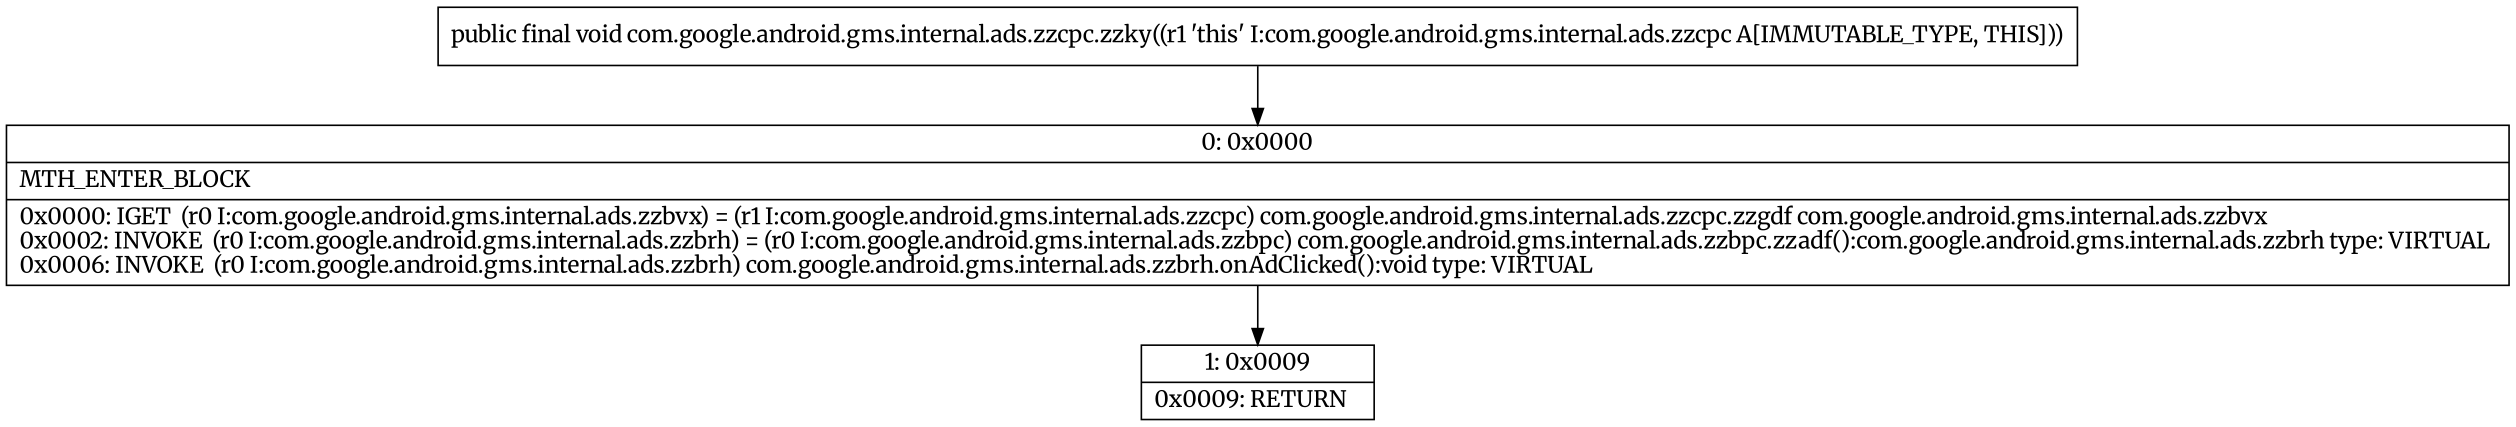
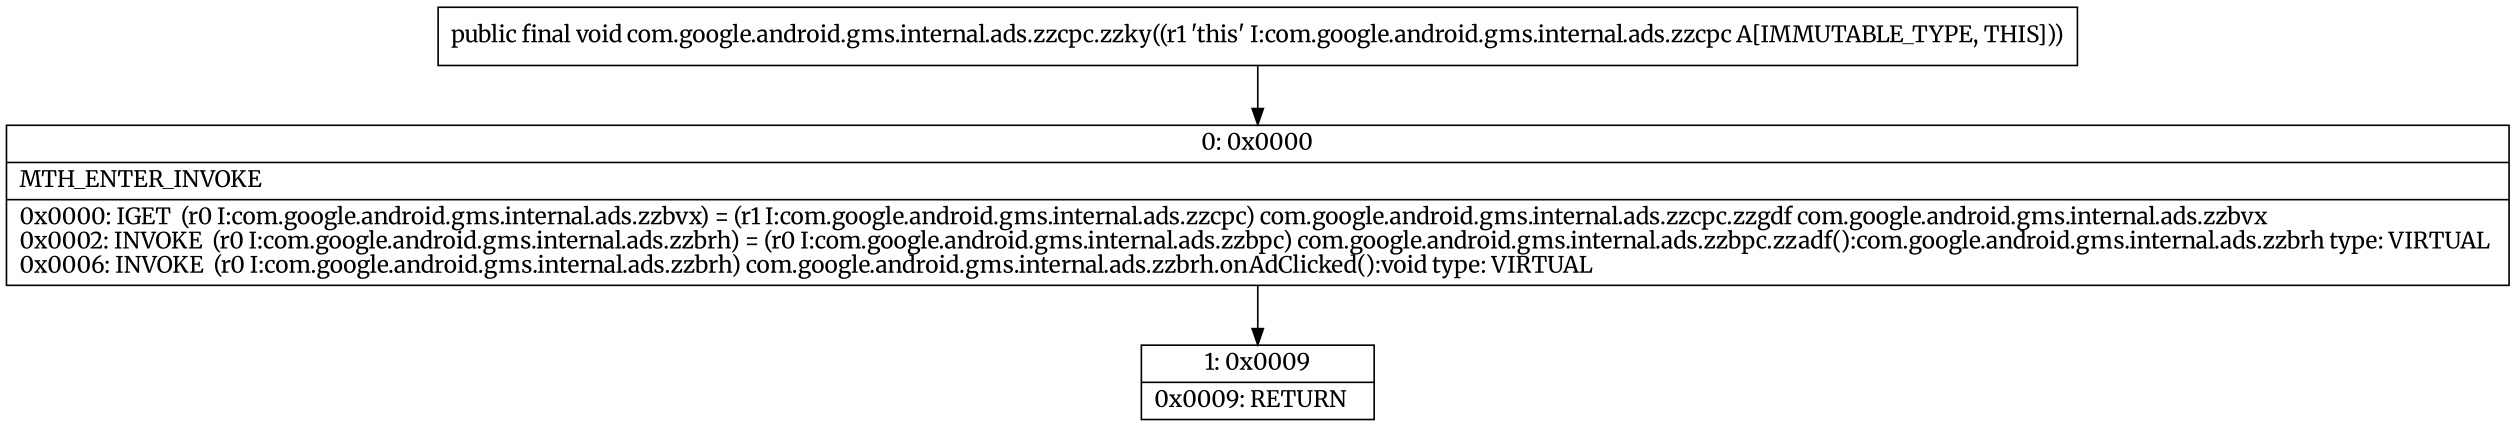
(135, 180) -> (141, 180)
